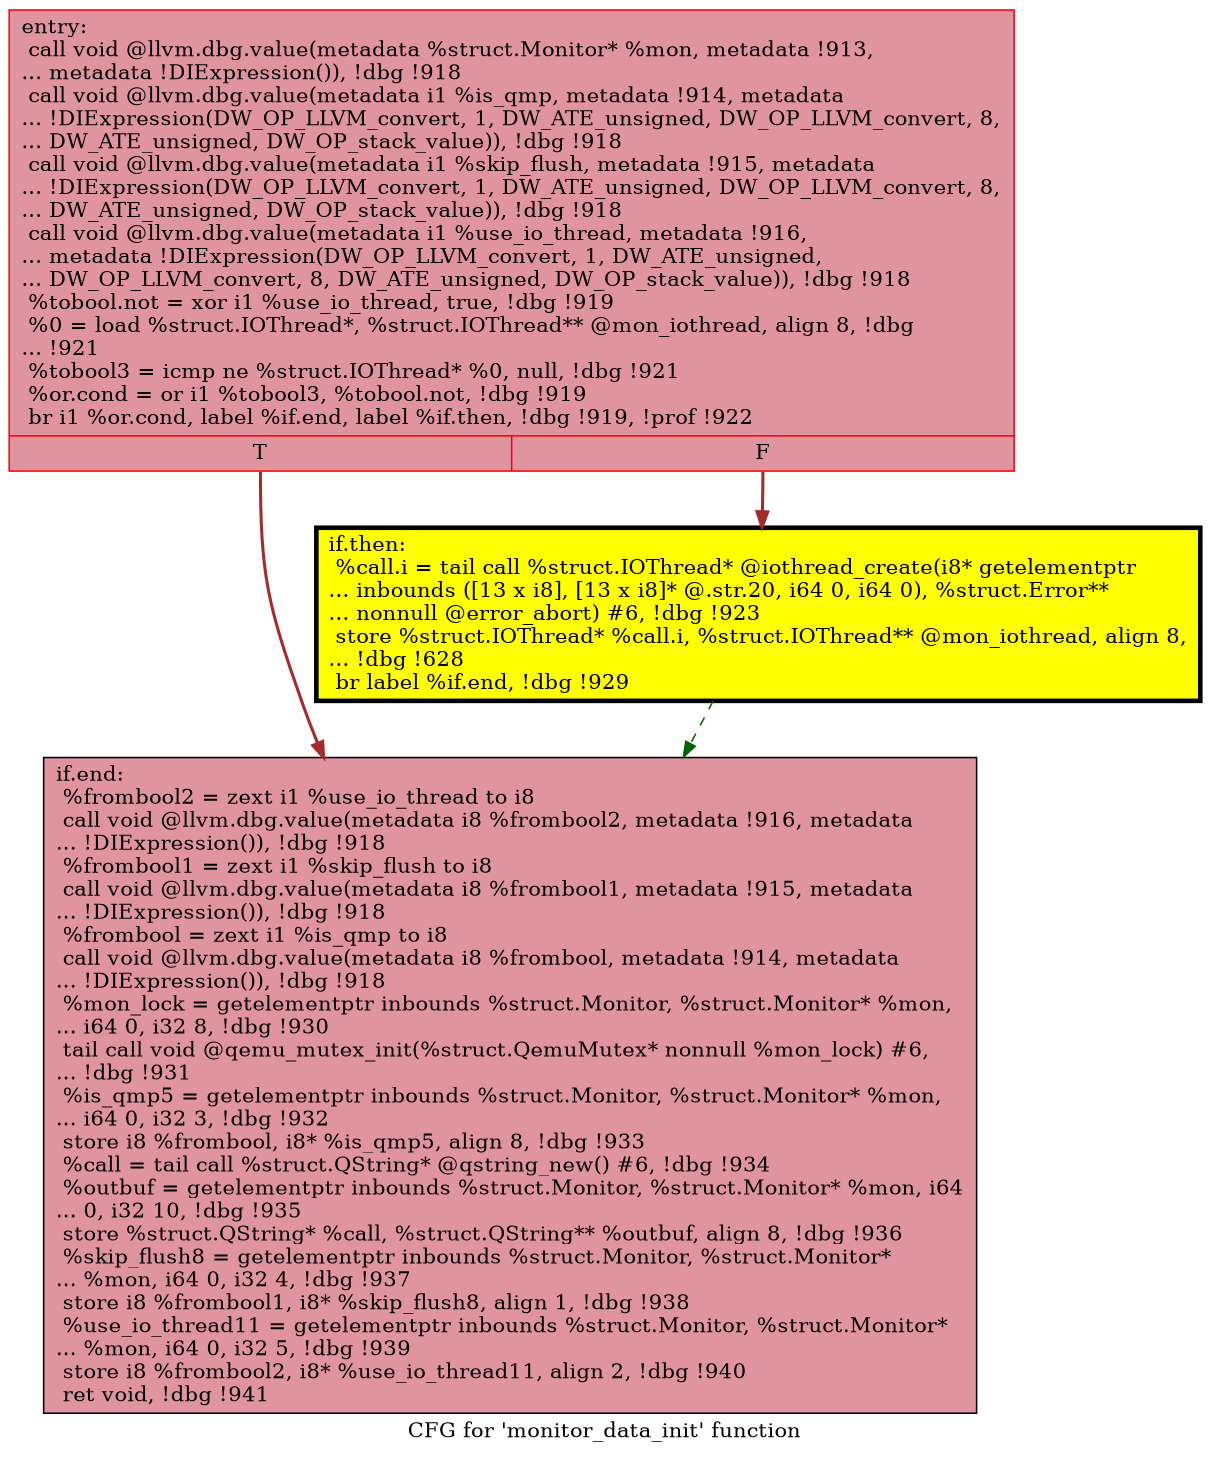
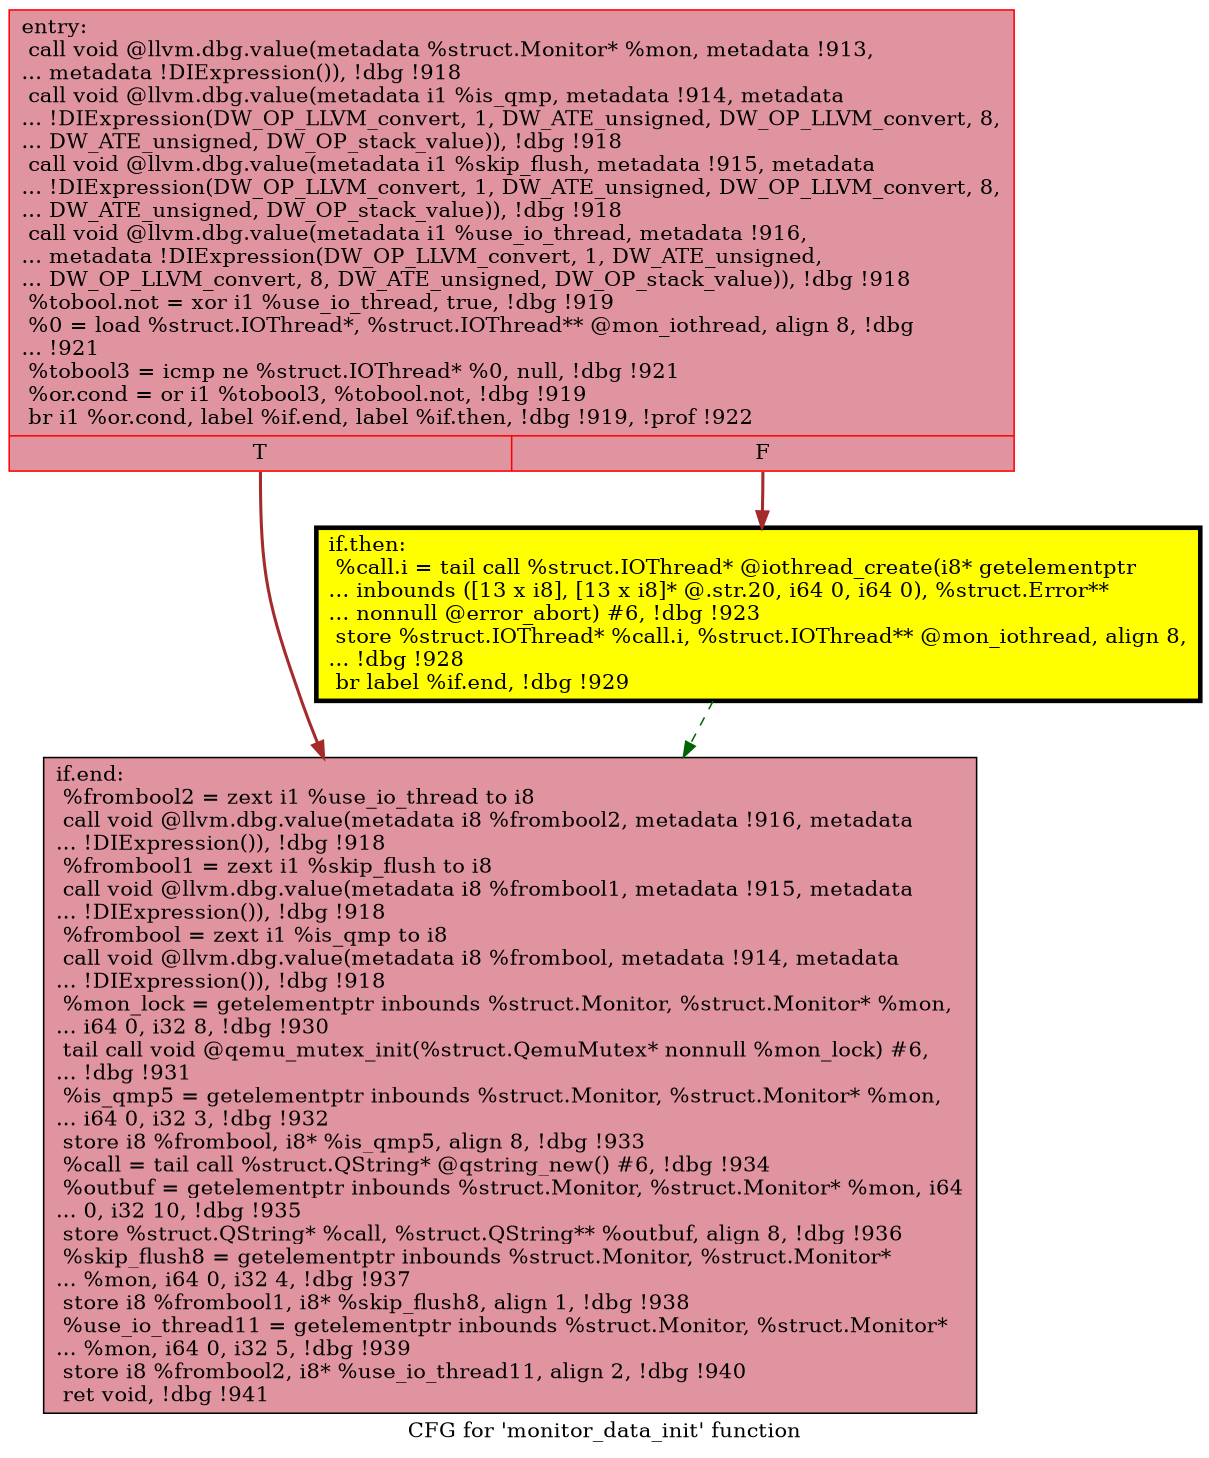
(397, 660) -> (397, 660)
